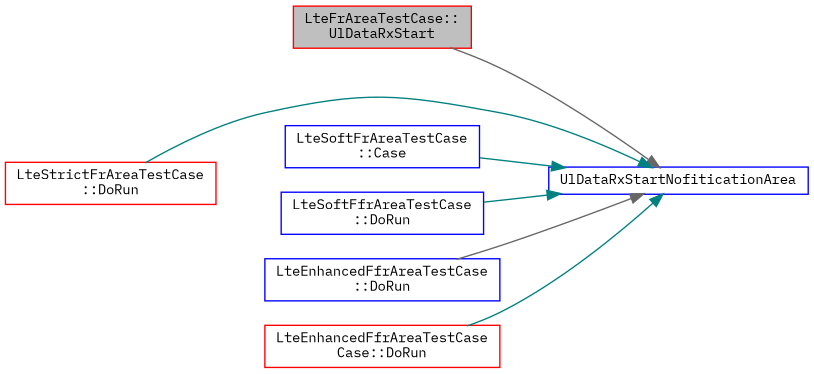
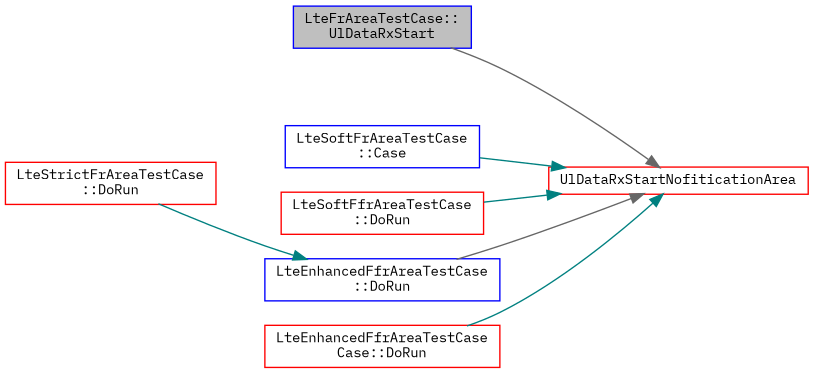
(382, 27) -> (382, 27)
(391, 98) -> (225, 231)
(678, 181) -> (678, 181)
(382, 213) -> (382, 213)
